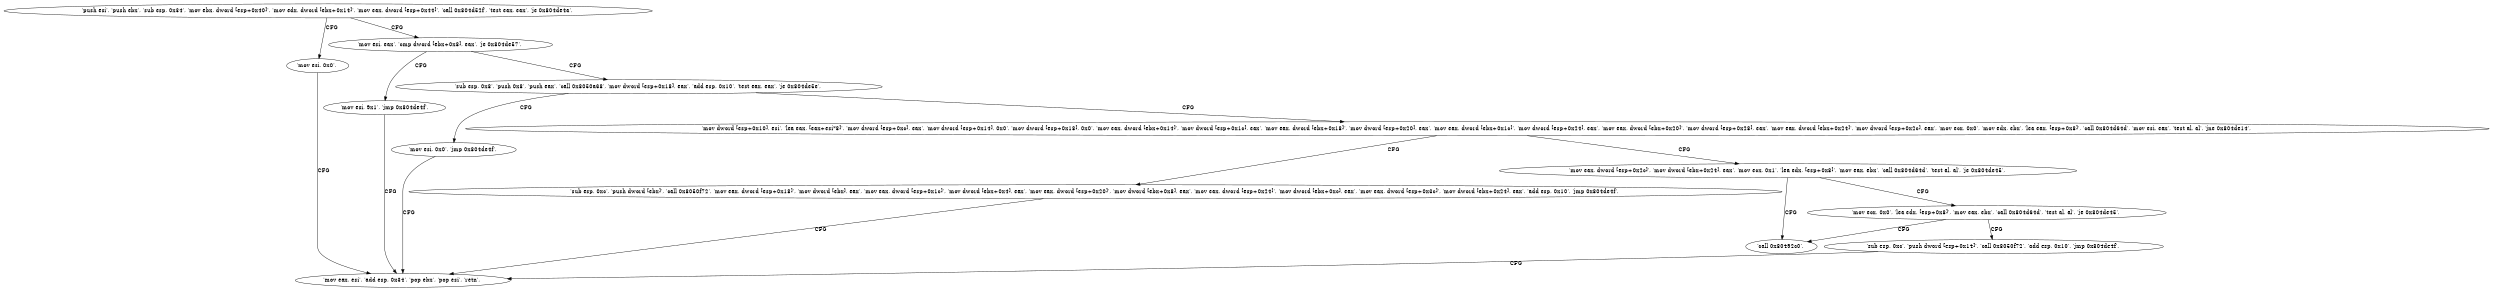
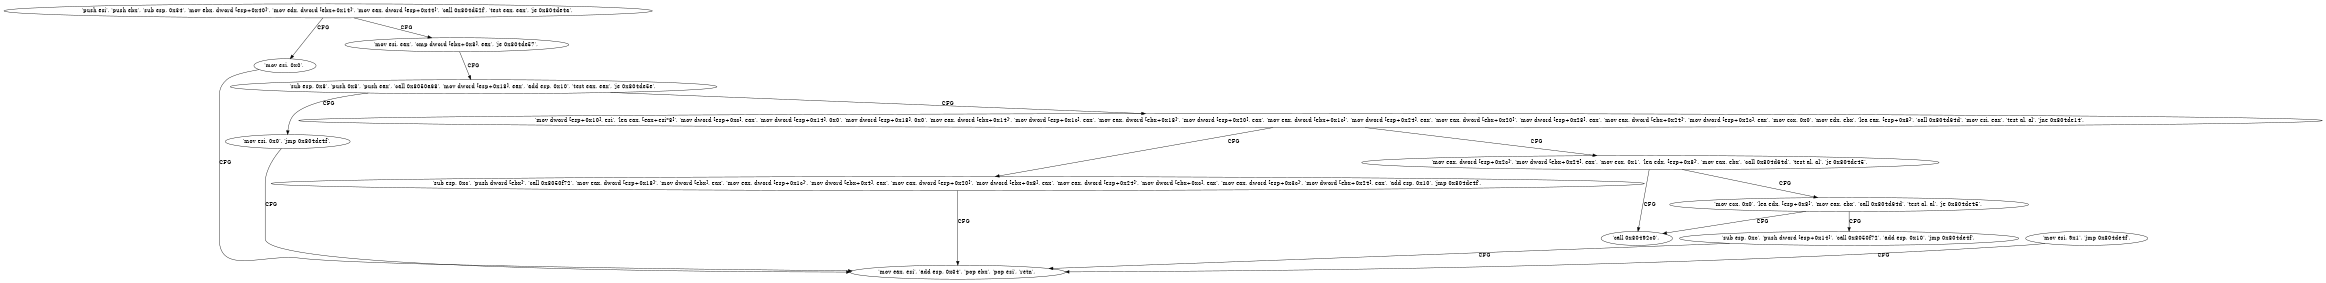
(401, 70) -> none
